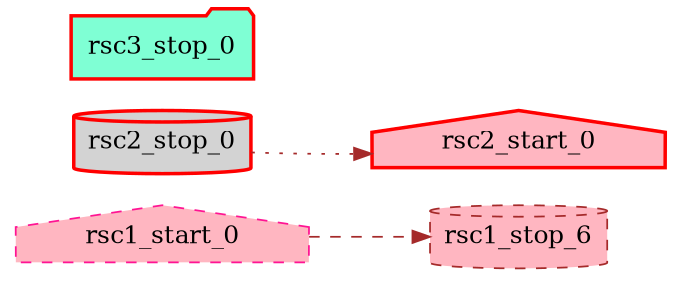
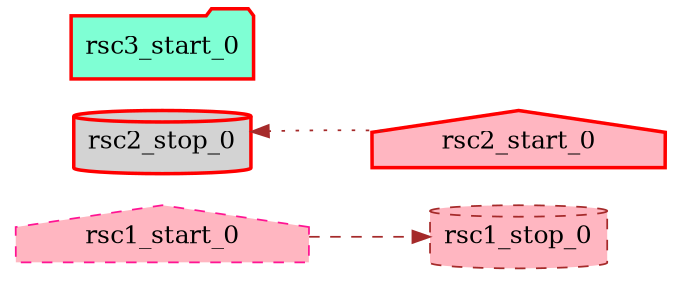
(162, 47) -> (162, 47)
(303, 154) -> (326, 130)
(519, 237) -> (519, 237)
